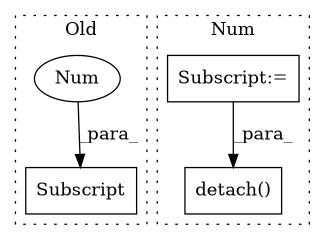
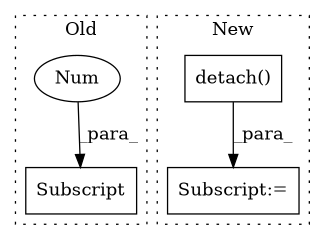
(233, 30) -> (233, 30)
(233, 128) -> (233, 128)
